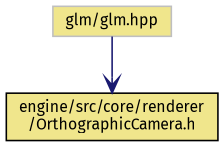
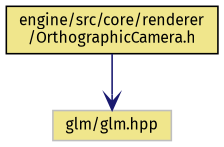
(112, 57) -> (112, 74)
